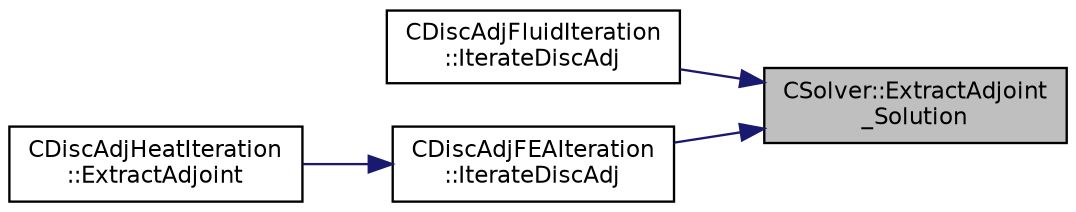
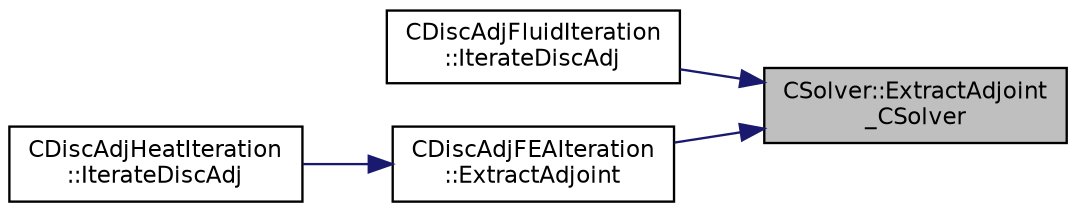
(916, 106) -> (916, 106)
(156, 164) -> (156, 164)
(533, 164) -> (533, 164)
